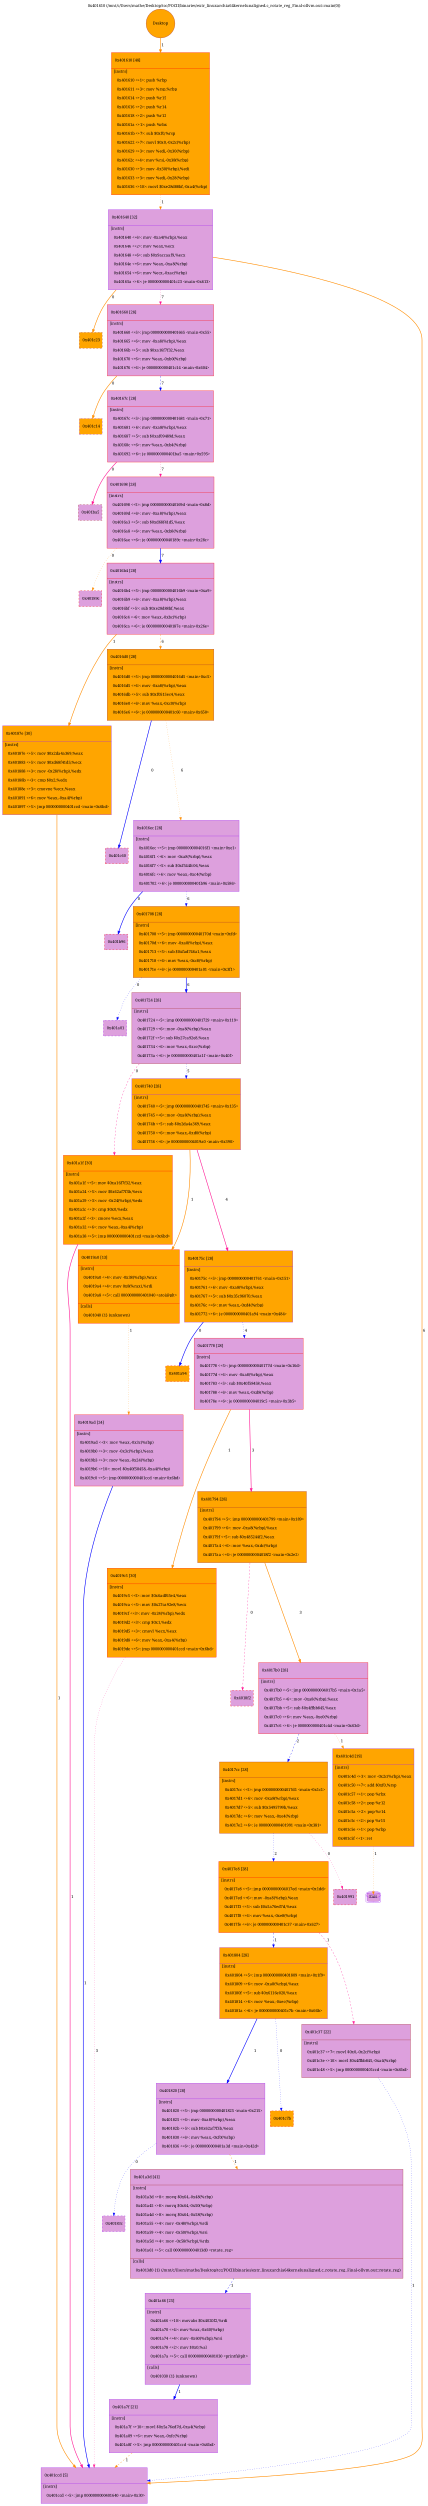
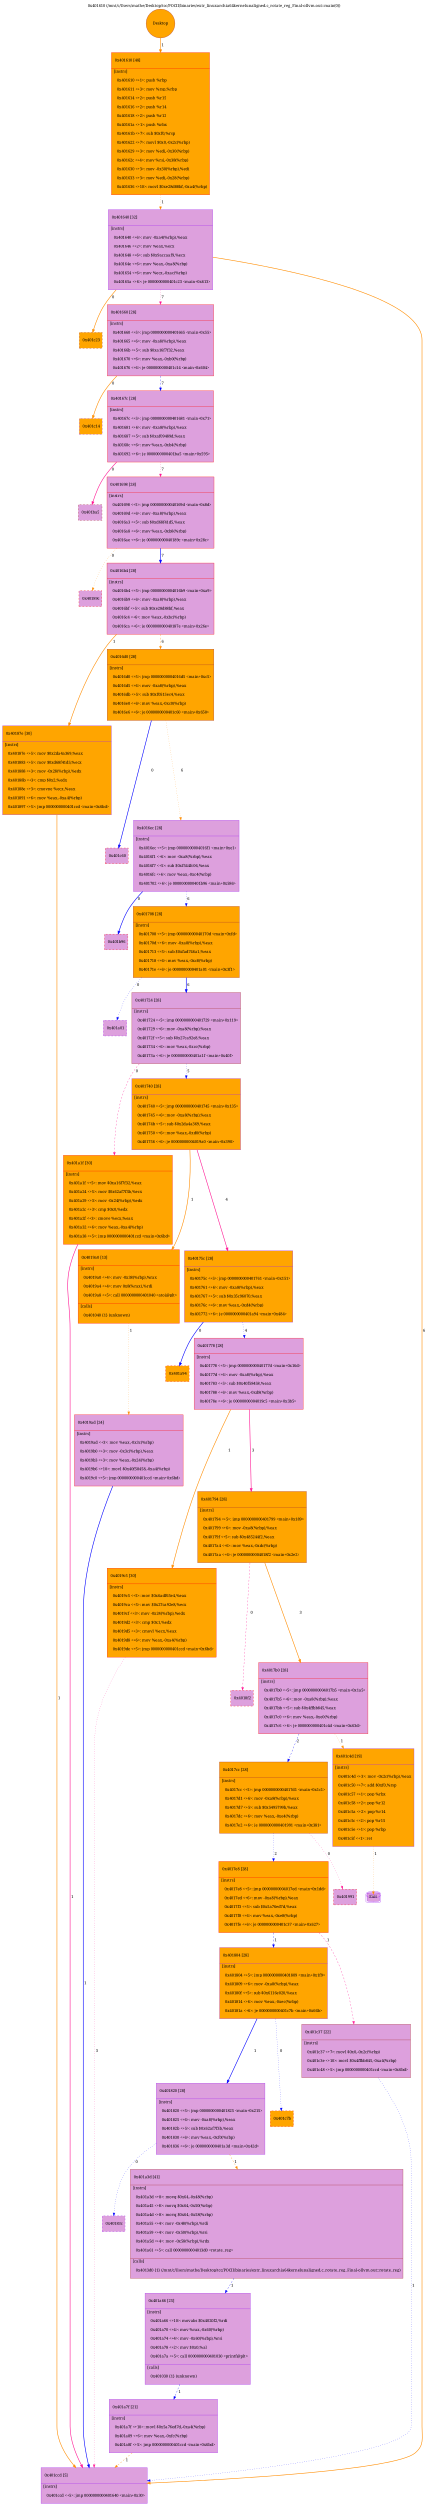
(177, 2391) -> (177, 2391)
